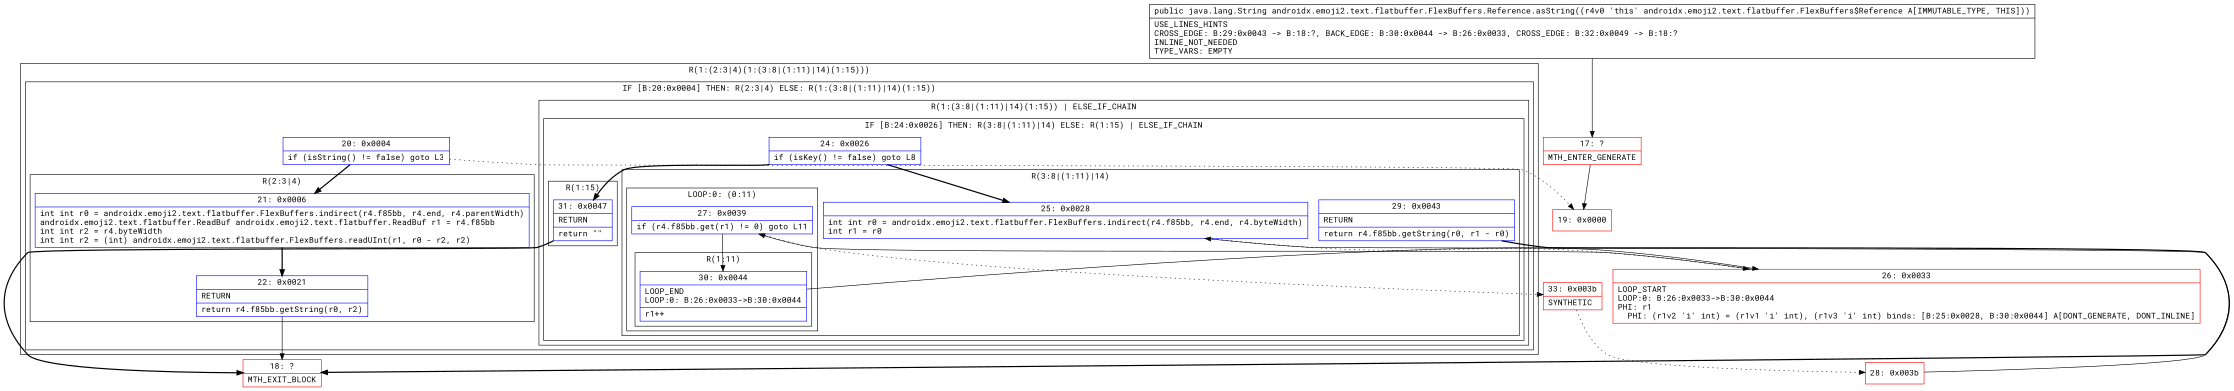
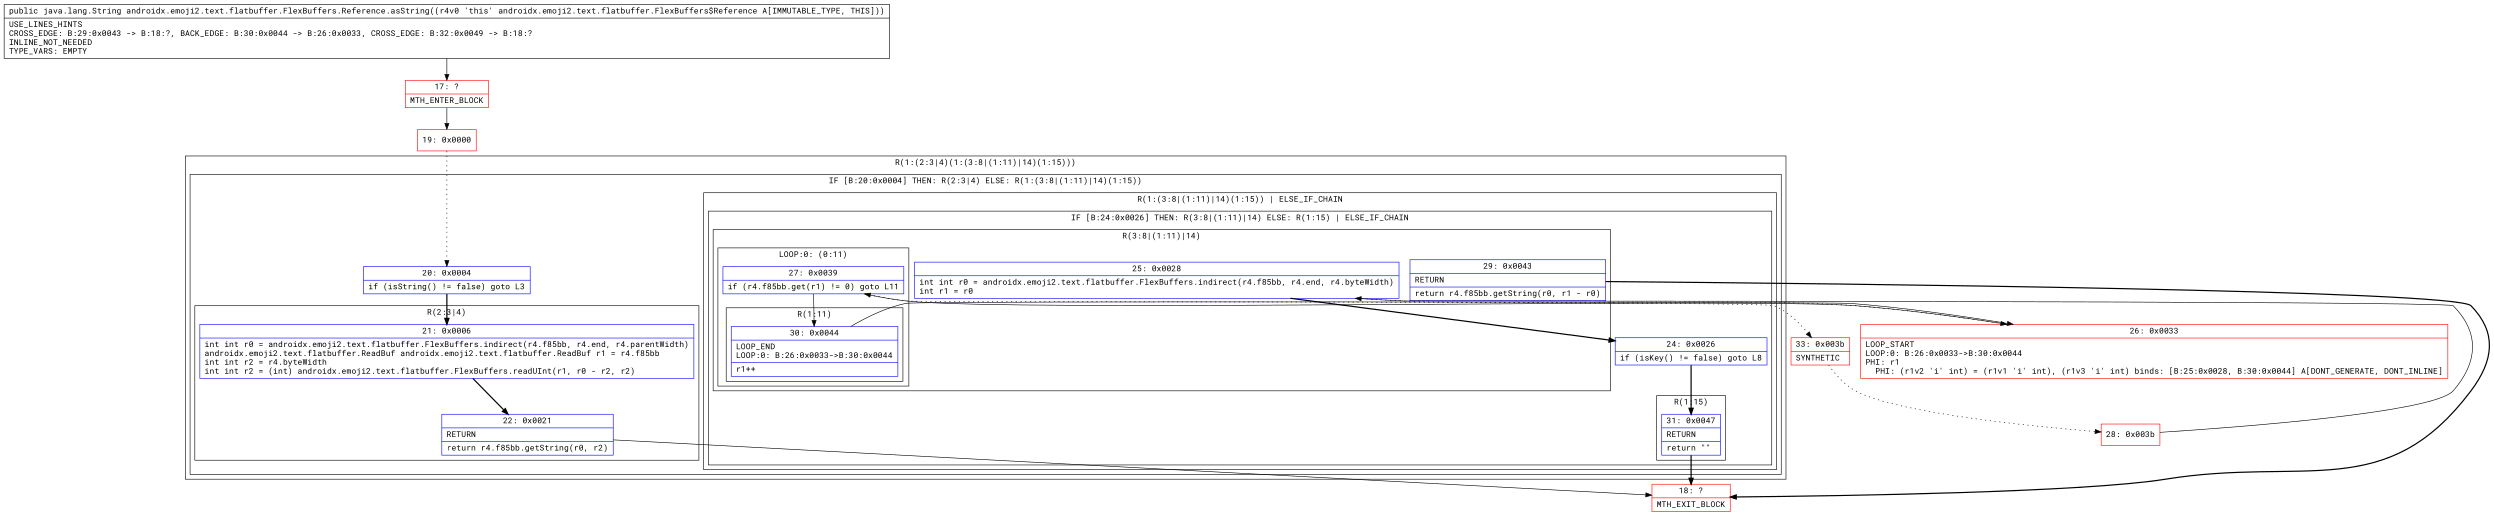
(1592, 157) -> (447, 101)
(1016, 166) -> (447, 206)
(945, 182) -> (1450, 319)
